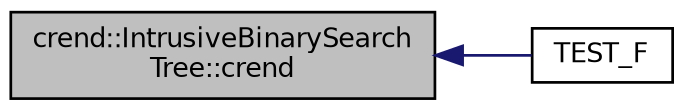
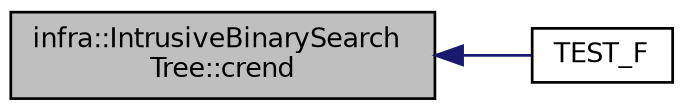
(223, 55) -> (223, 55)
